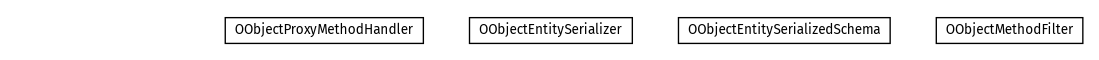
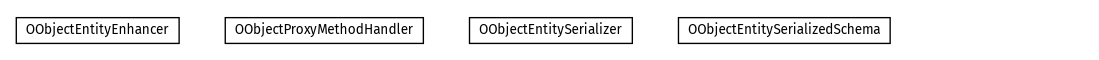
none -> (98, 30)
(1010, 30) -> none
